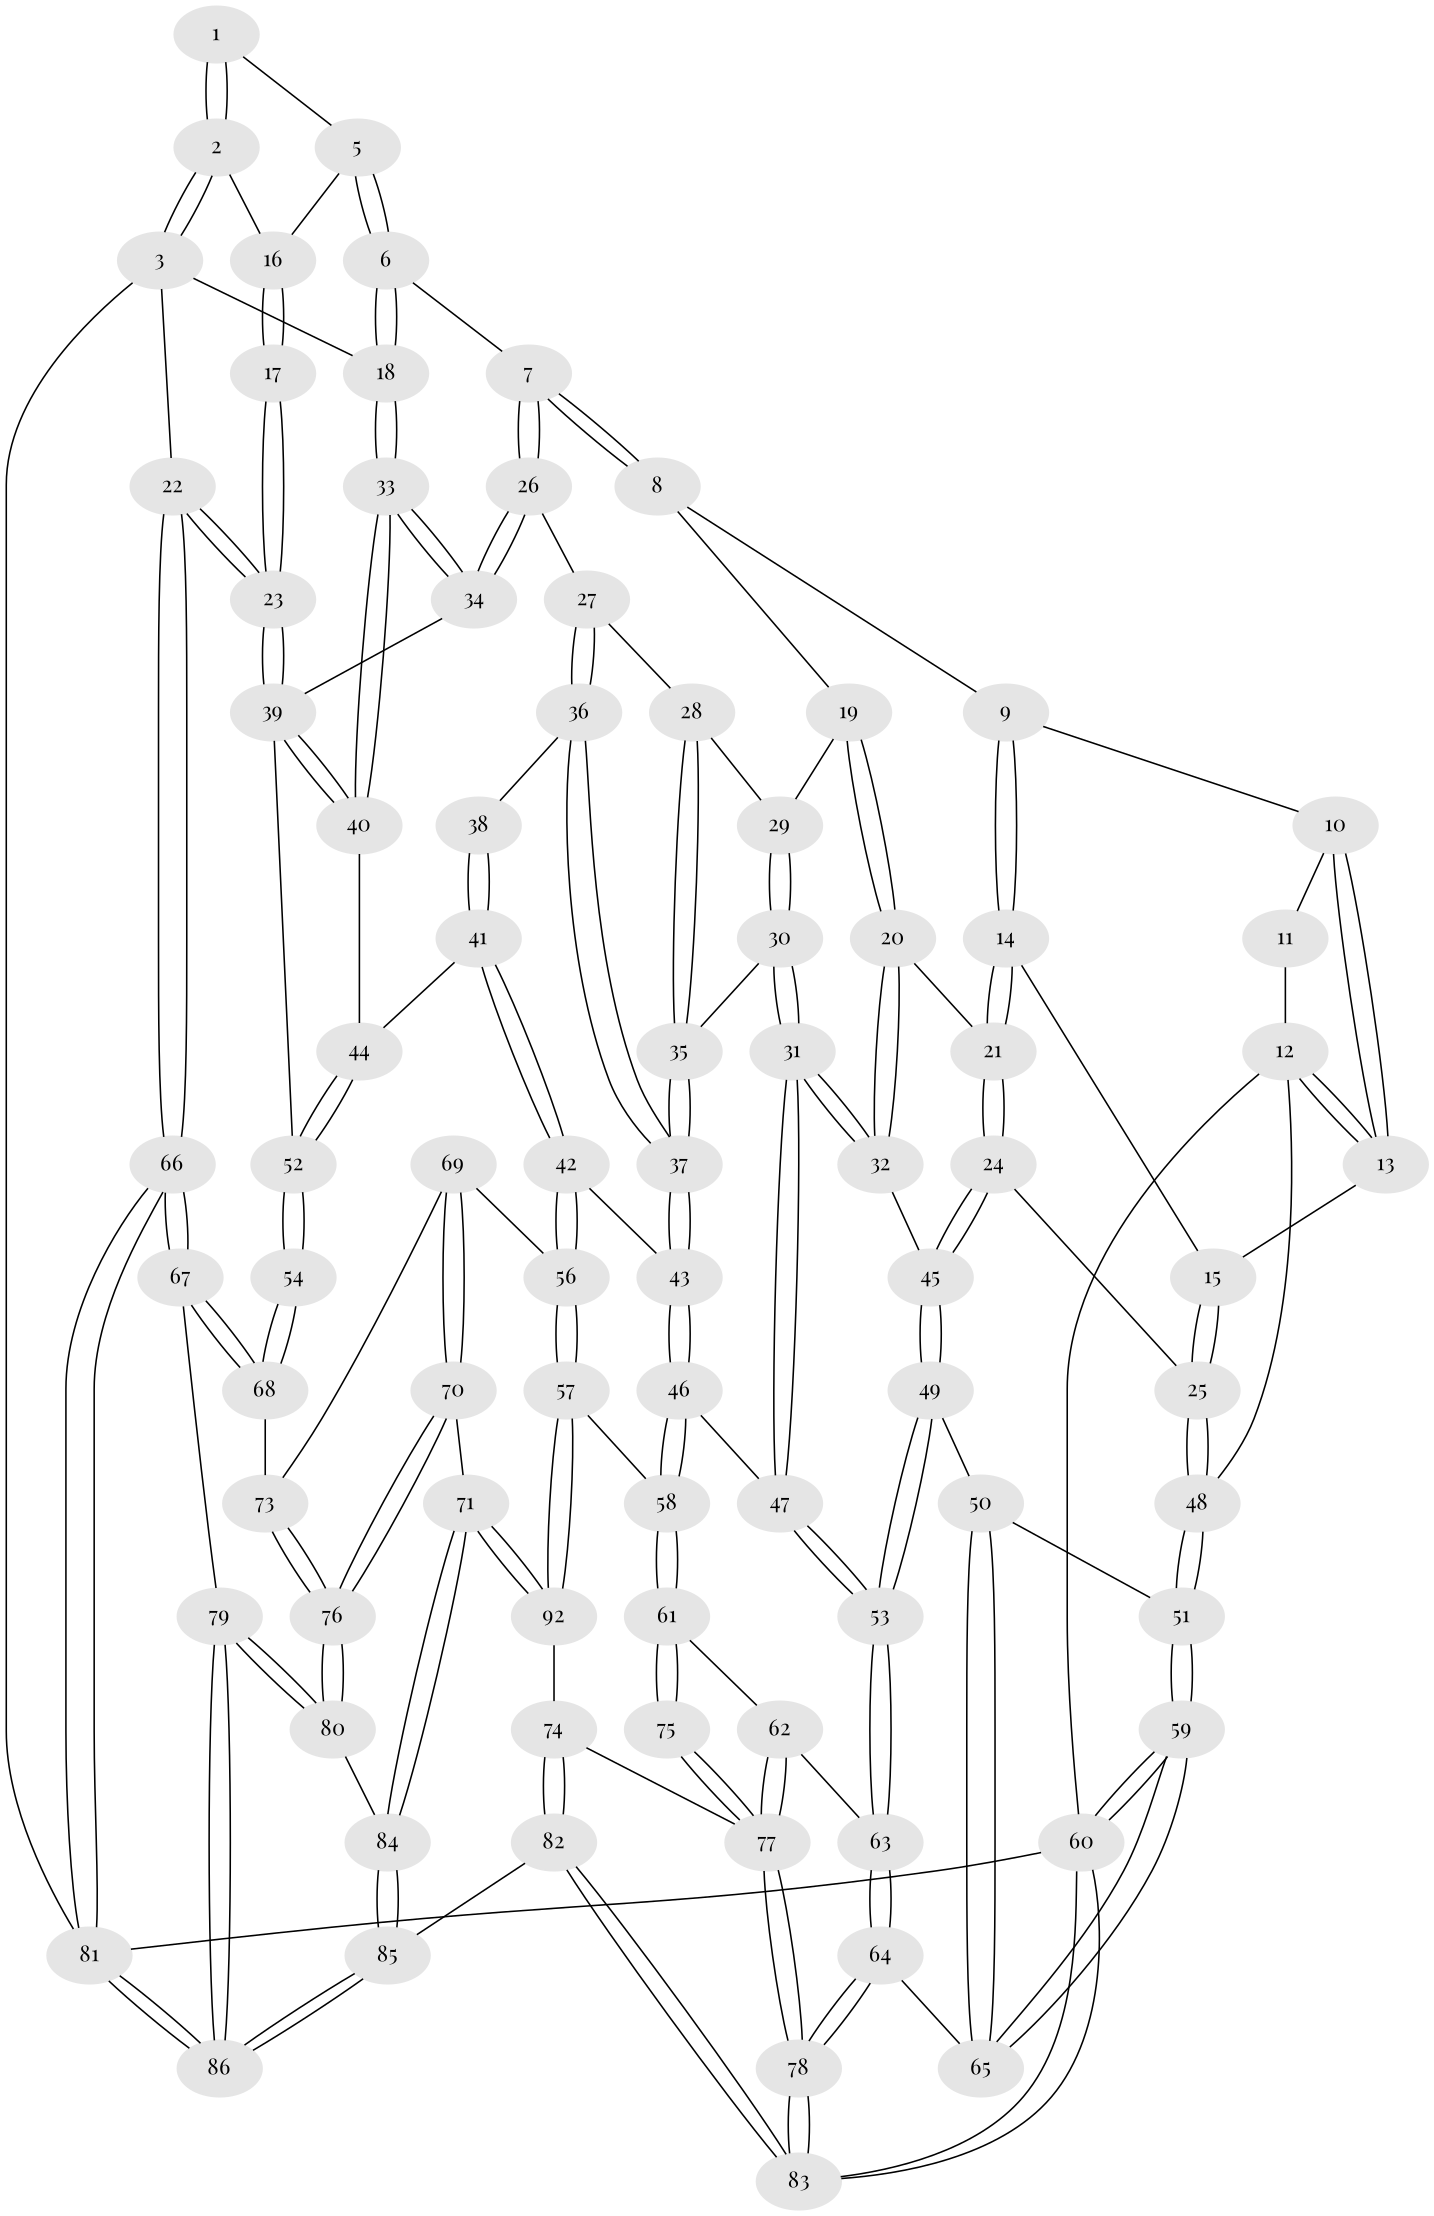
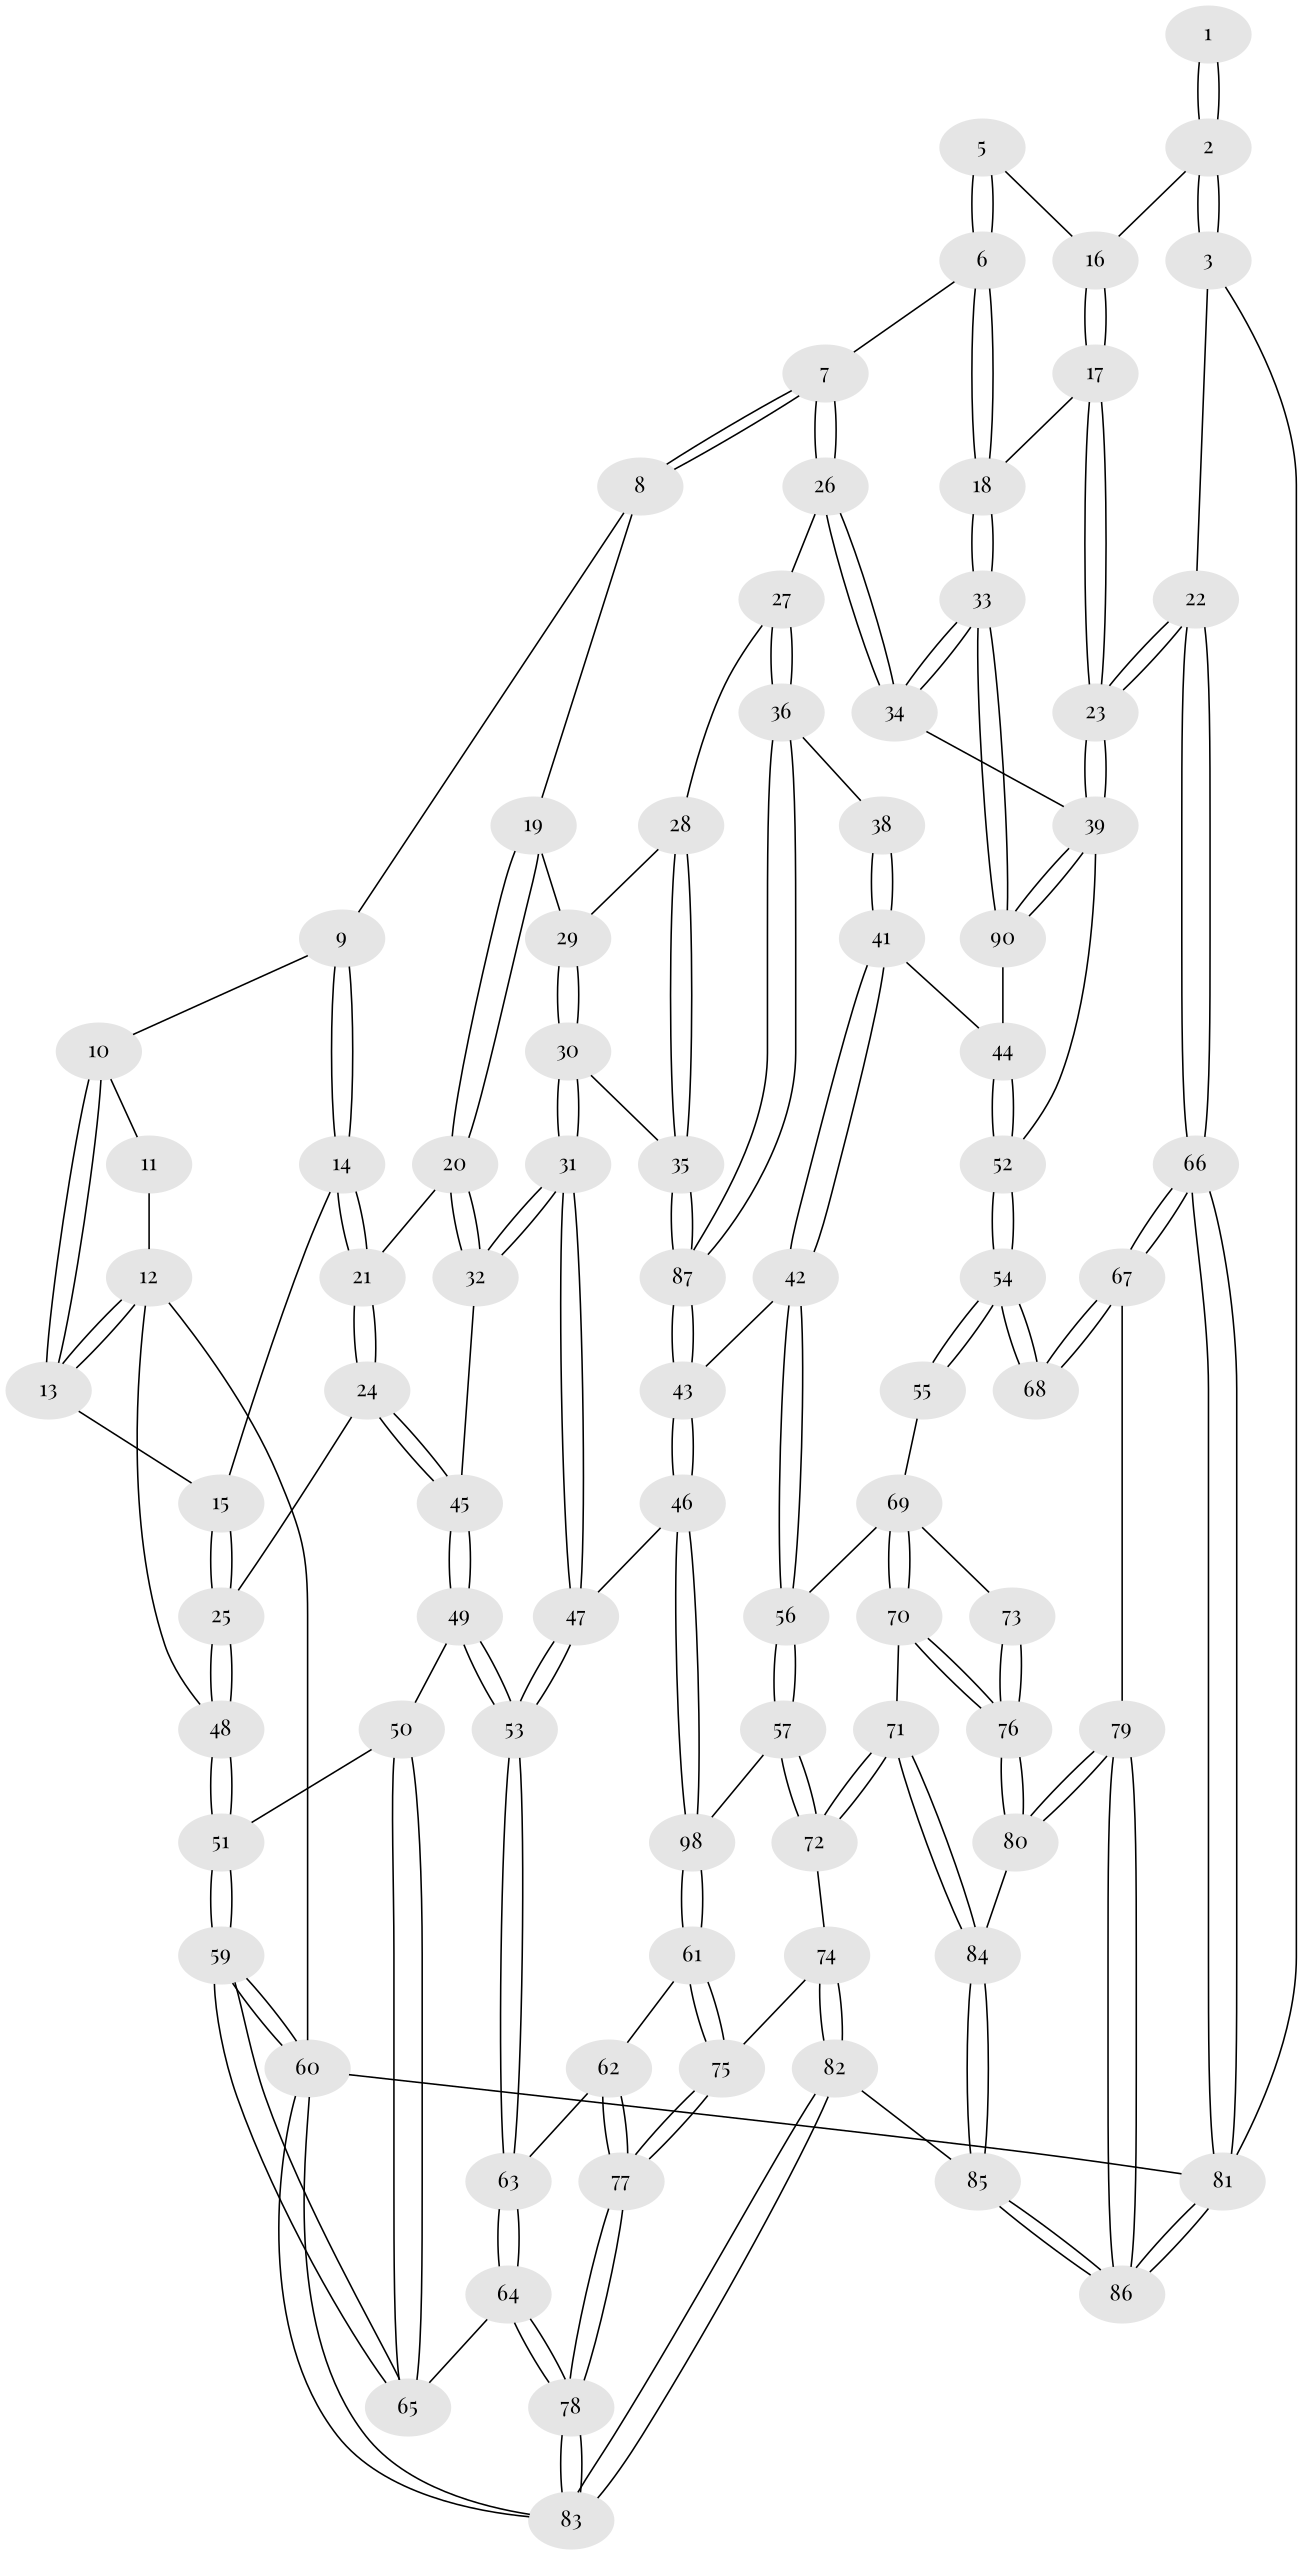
(287, 91) -> none
(273, 317) -> (1039, 430)
(359, 826) -> (1003, 939)
(680, 1165) -> (683, 1278)
none -> (923, 1391)
(265, 1447) -> none
(667, 1504) -> (692, 1843)
(554, 1617) -> (815, 1843)
(661, 1786) -> (775, 2012)
